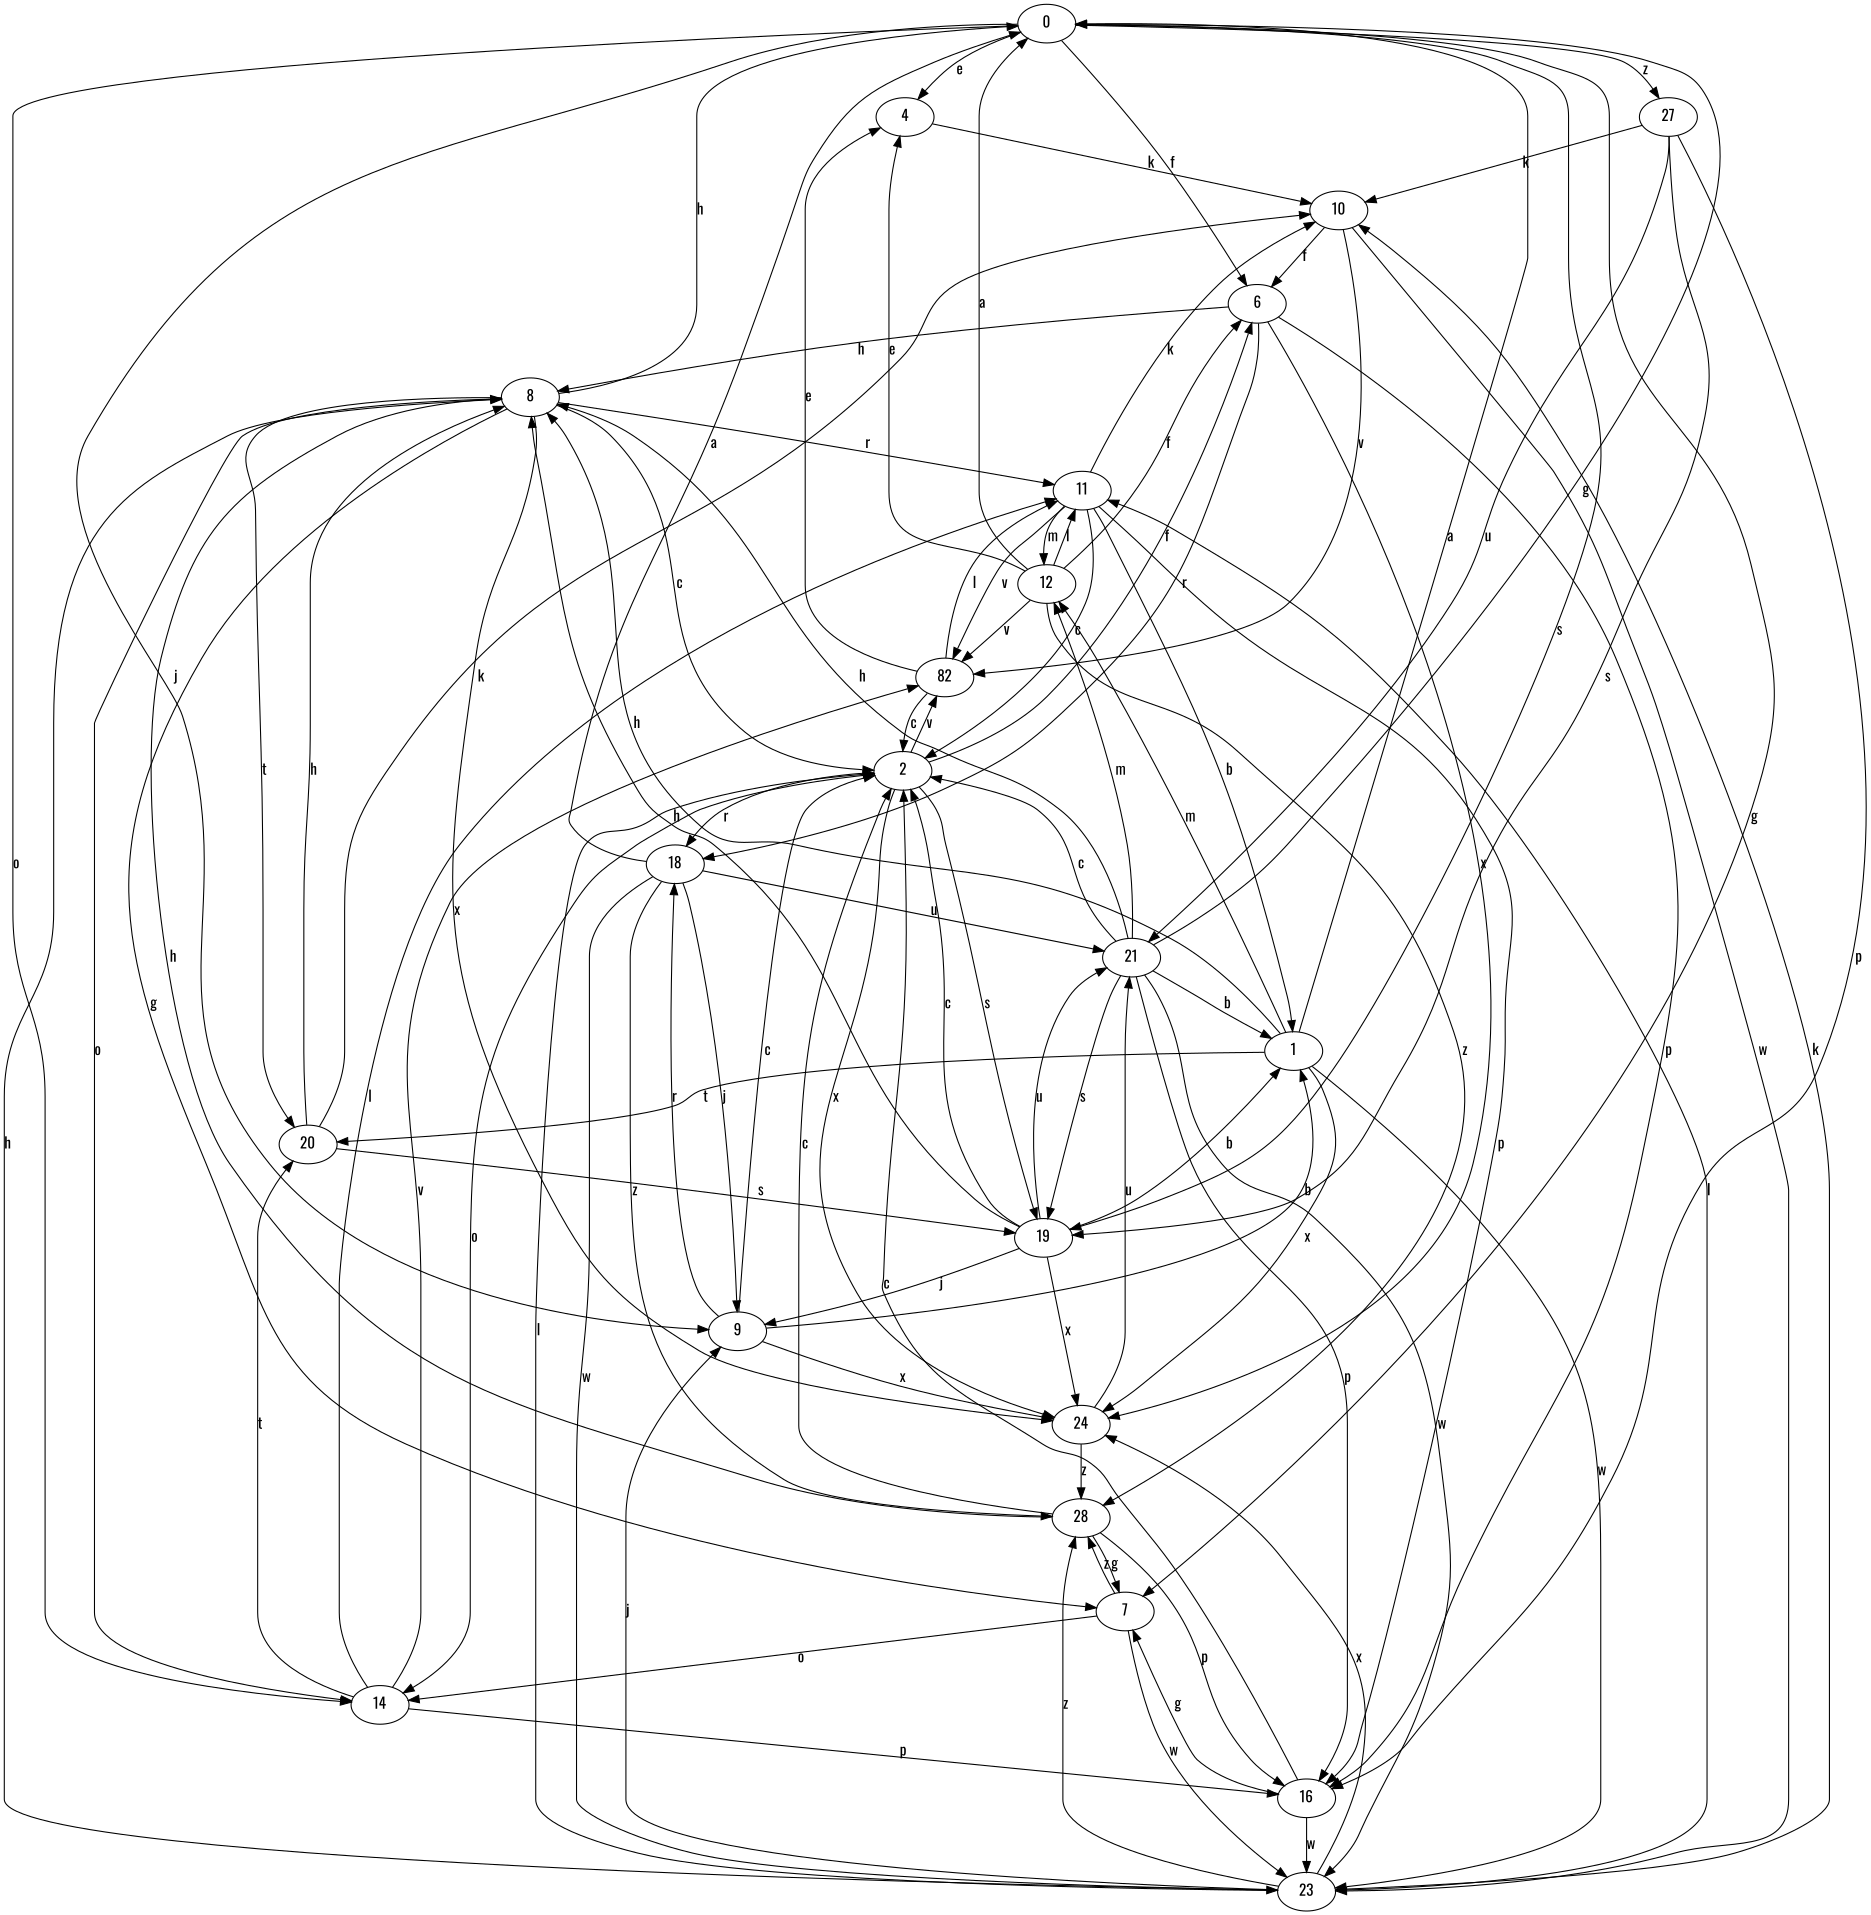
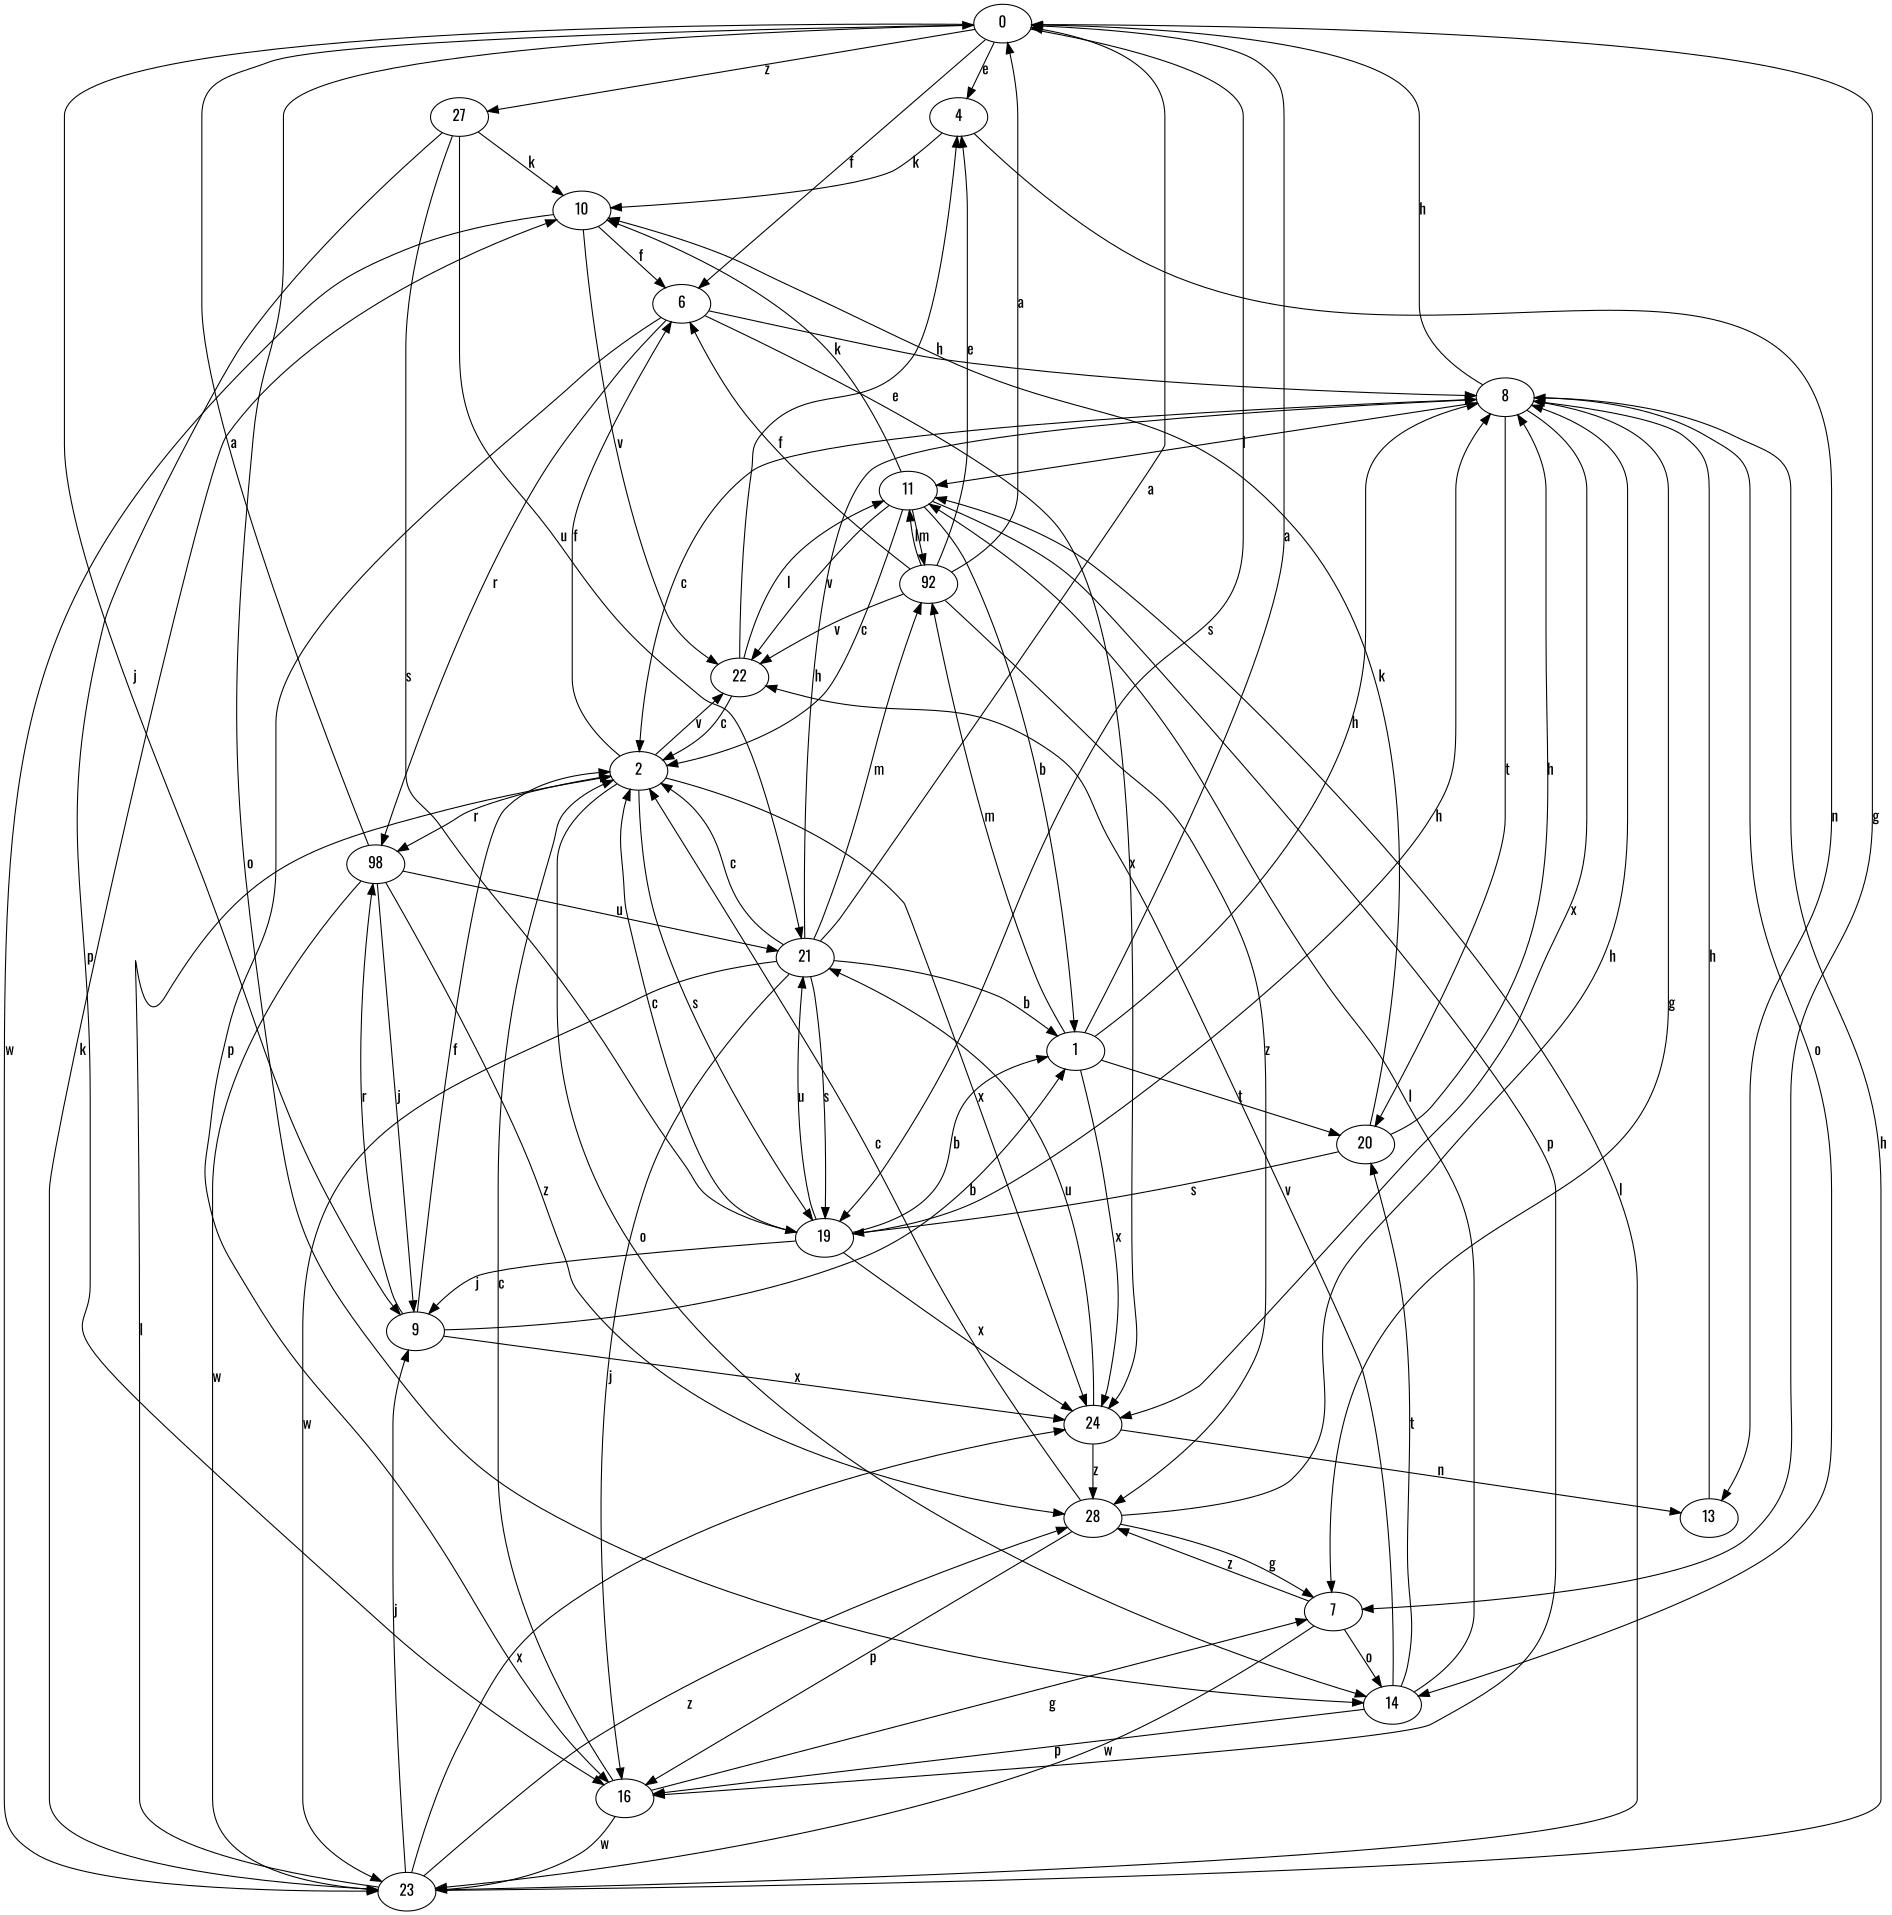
(868, 444) -> (1244, 444)
(1586, 491) -> (1151, 491)
(1047, 584) -> (929, 584)
(945, 677) -> (740, 677)
(675, 864) -> (376, 864)
(768, 1051) -> (455, 1051)
(1348, 1378) -> (611, 1378)
none -> (1709, 1518)
(1600, 1520) -> none
